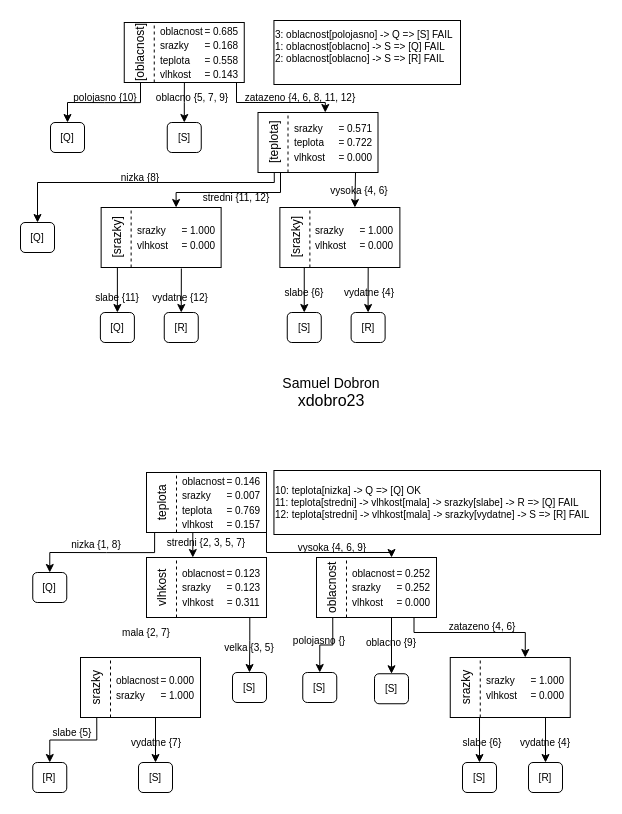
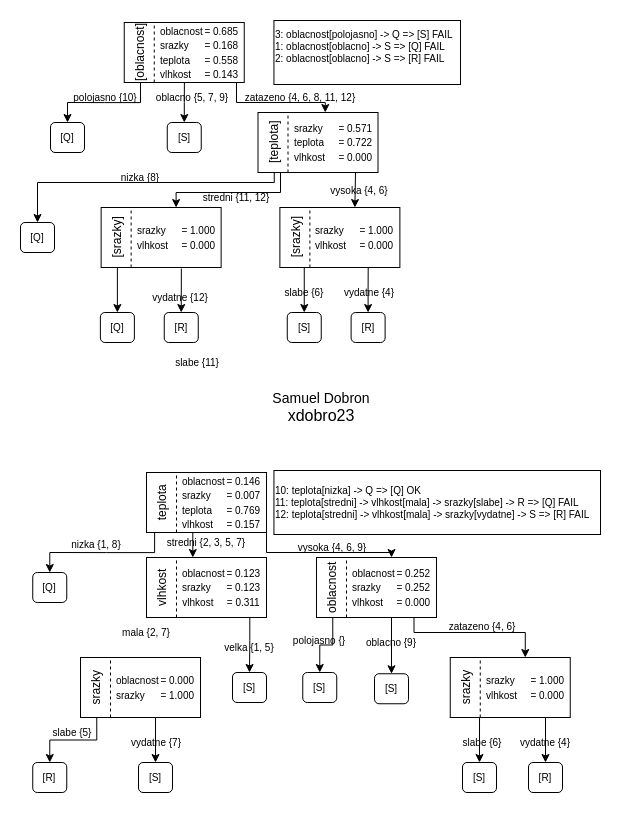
(117, 298) -> (197, 363)
(332, 393) -> (322, 408)
(250, 648) -> (250, 648)
